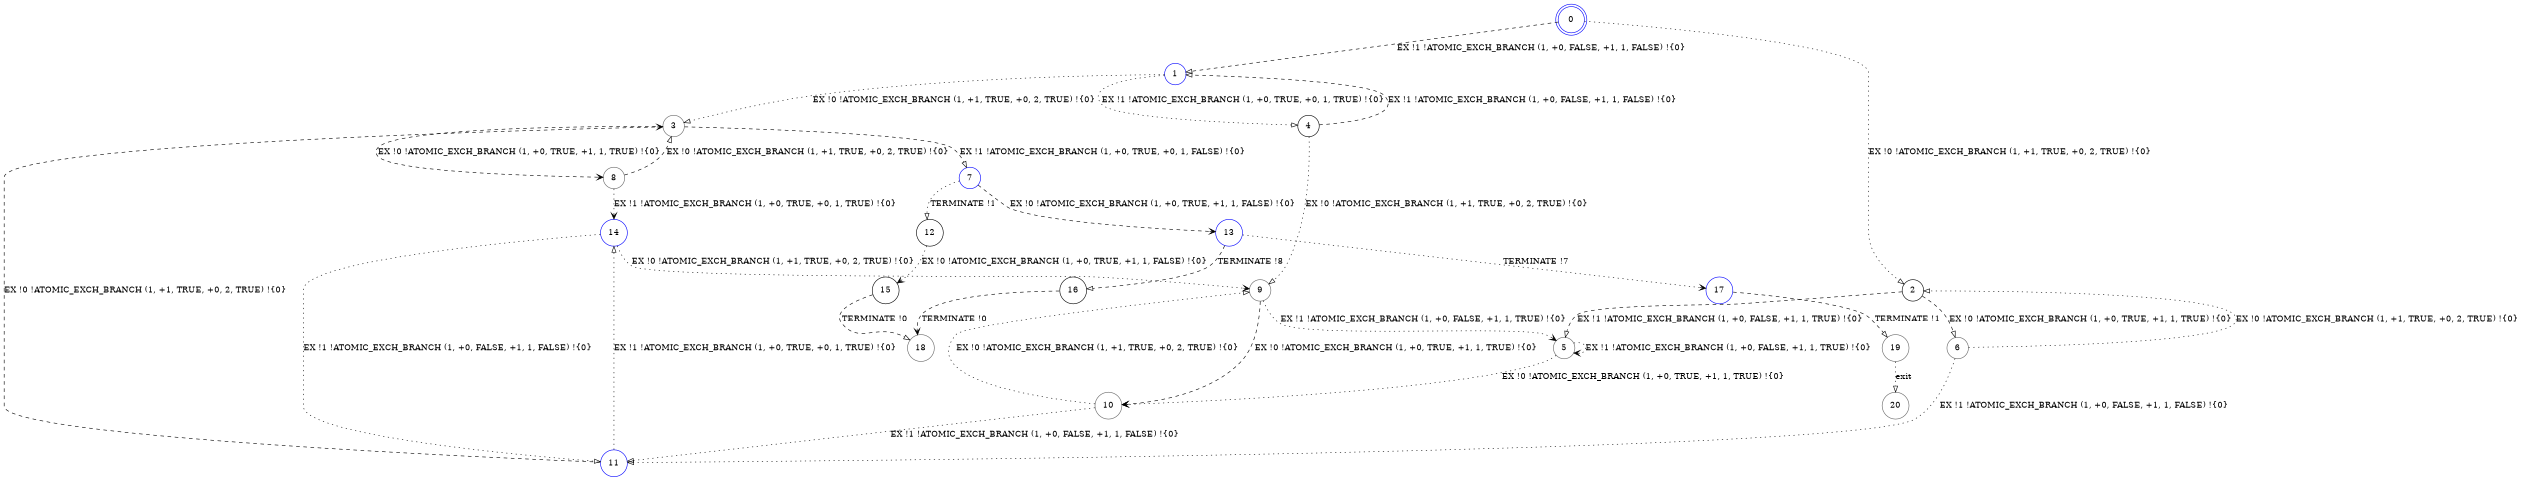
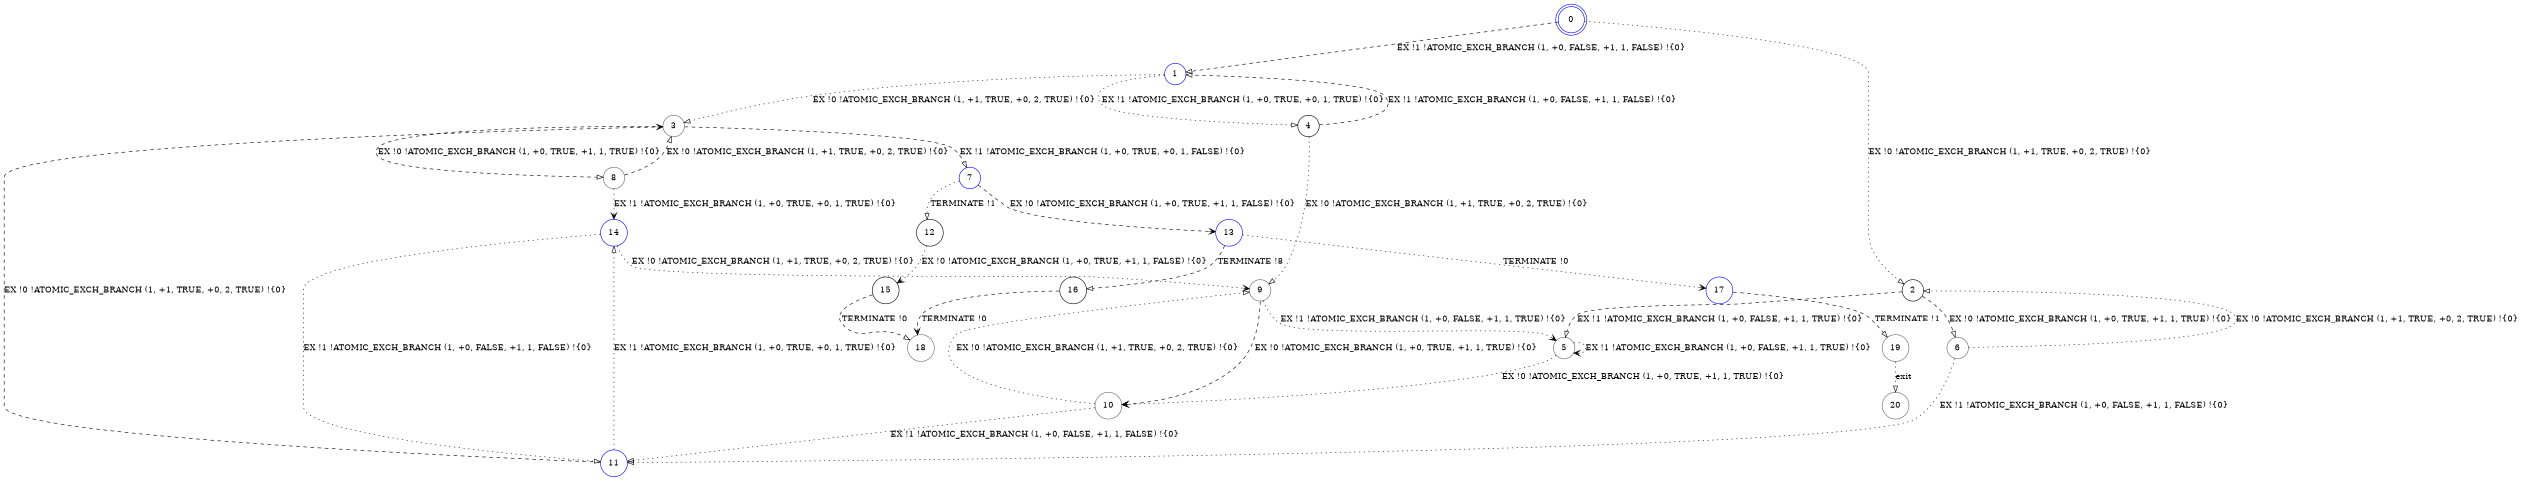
(392, 141) -> (392, 141)
(1536, 262) -> (1536, 262)
